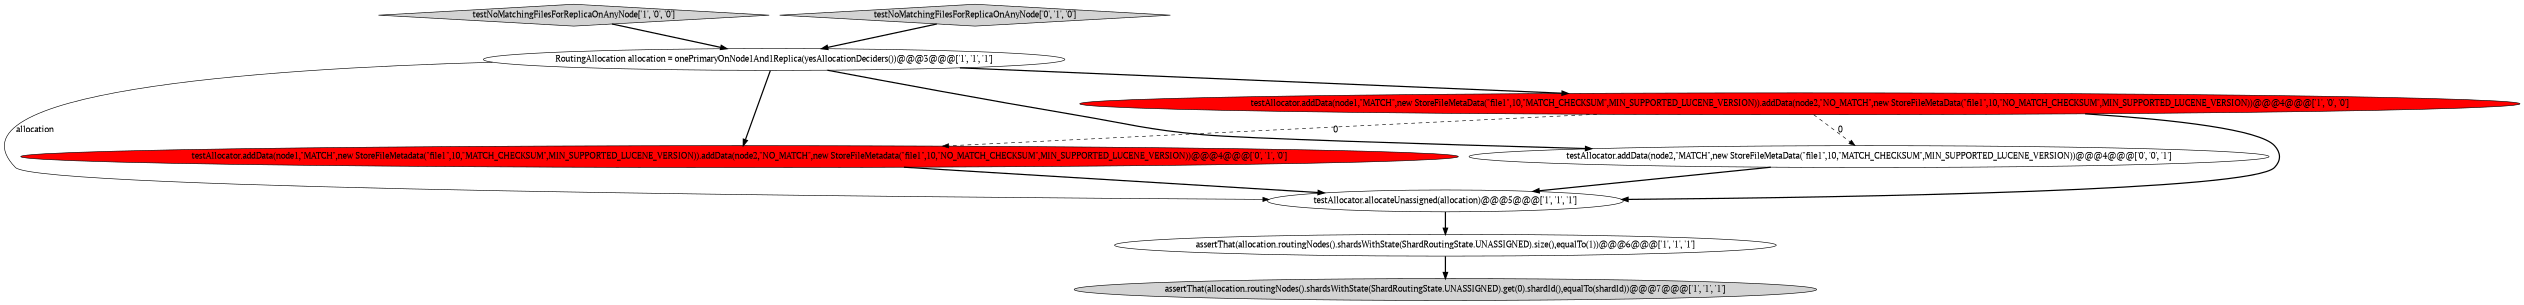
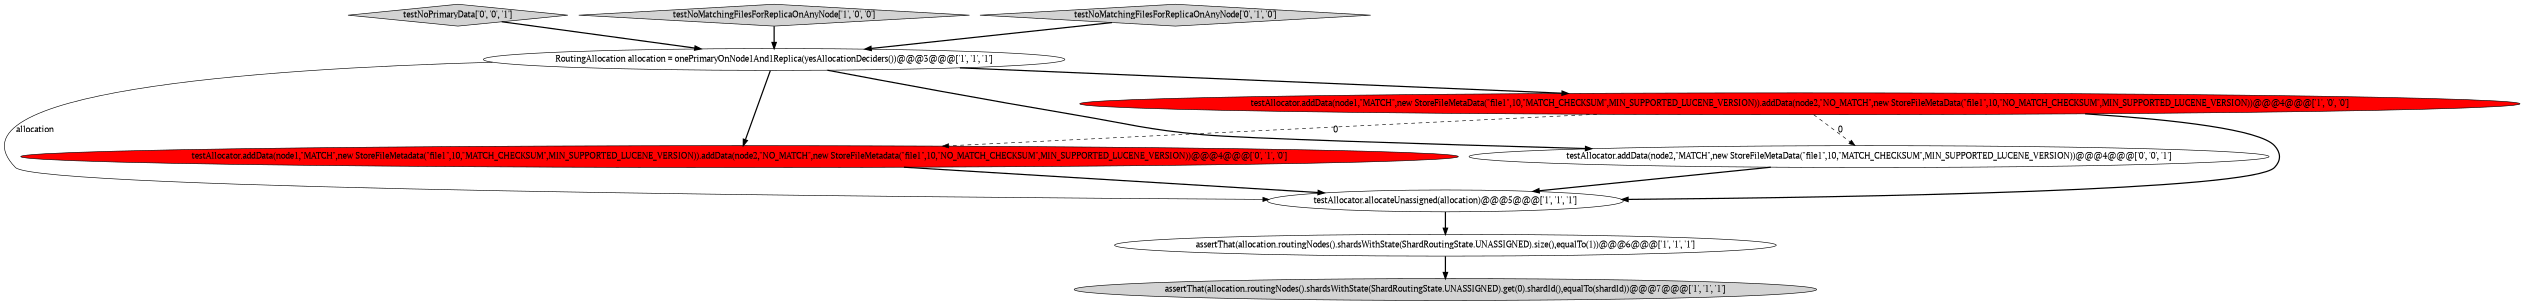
none -> (458, 15)
